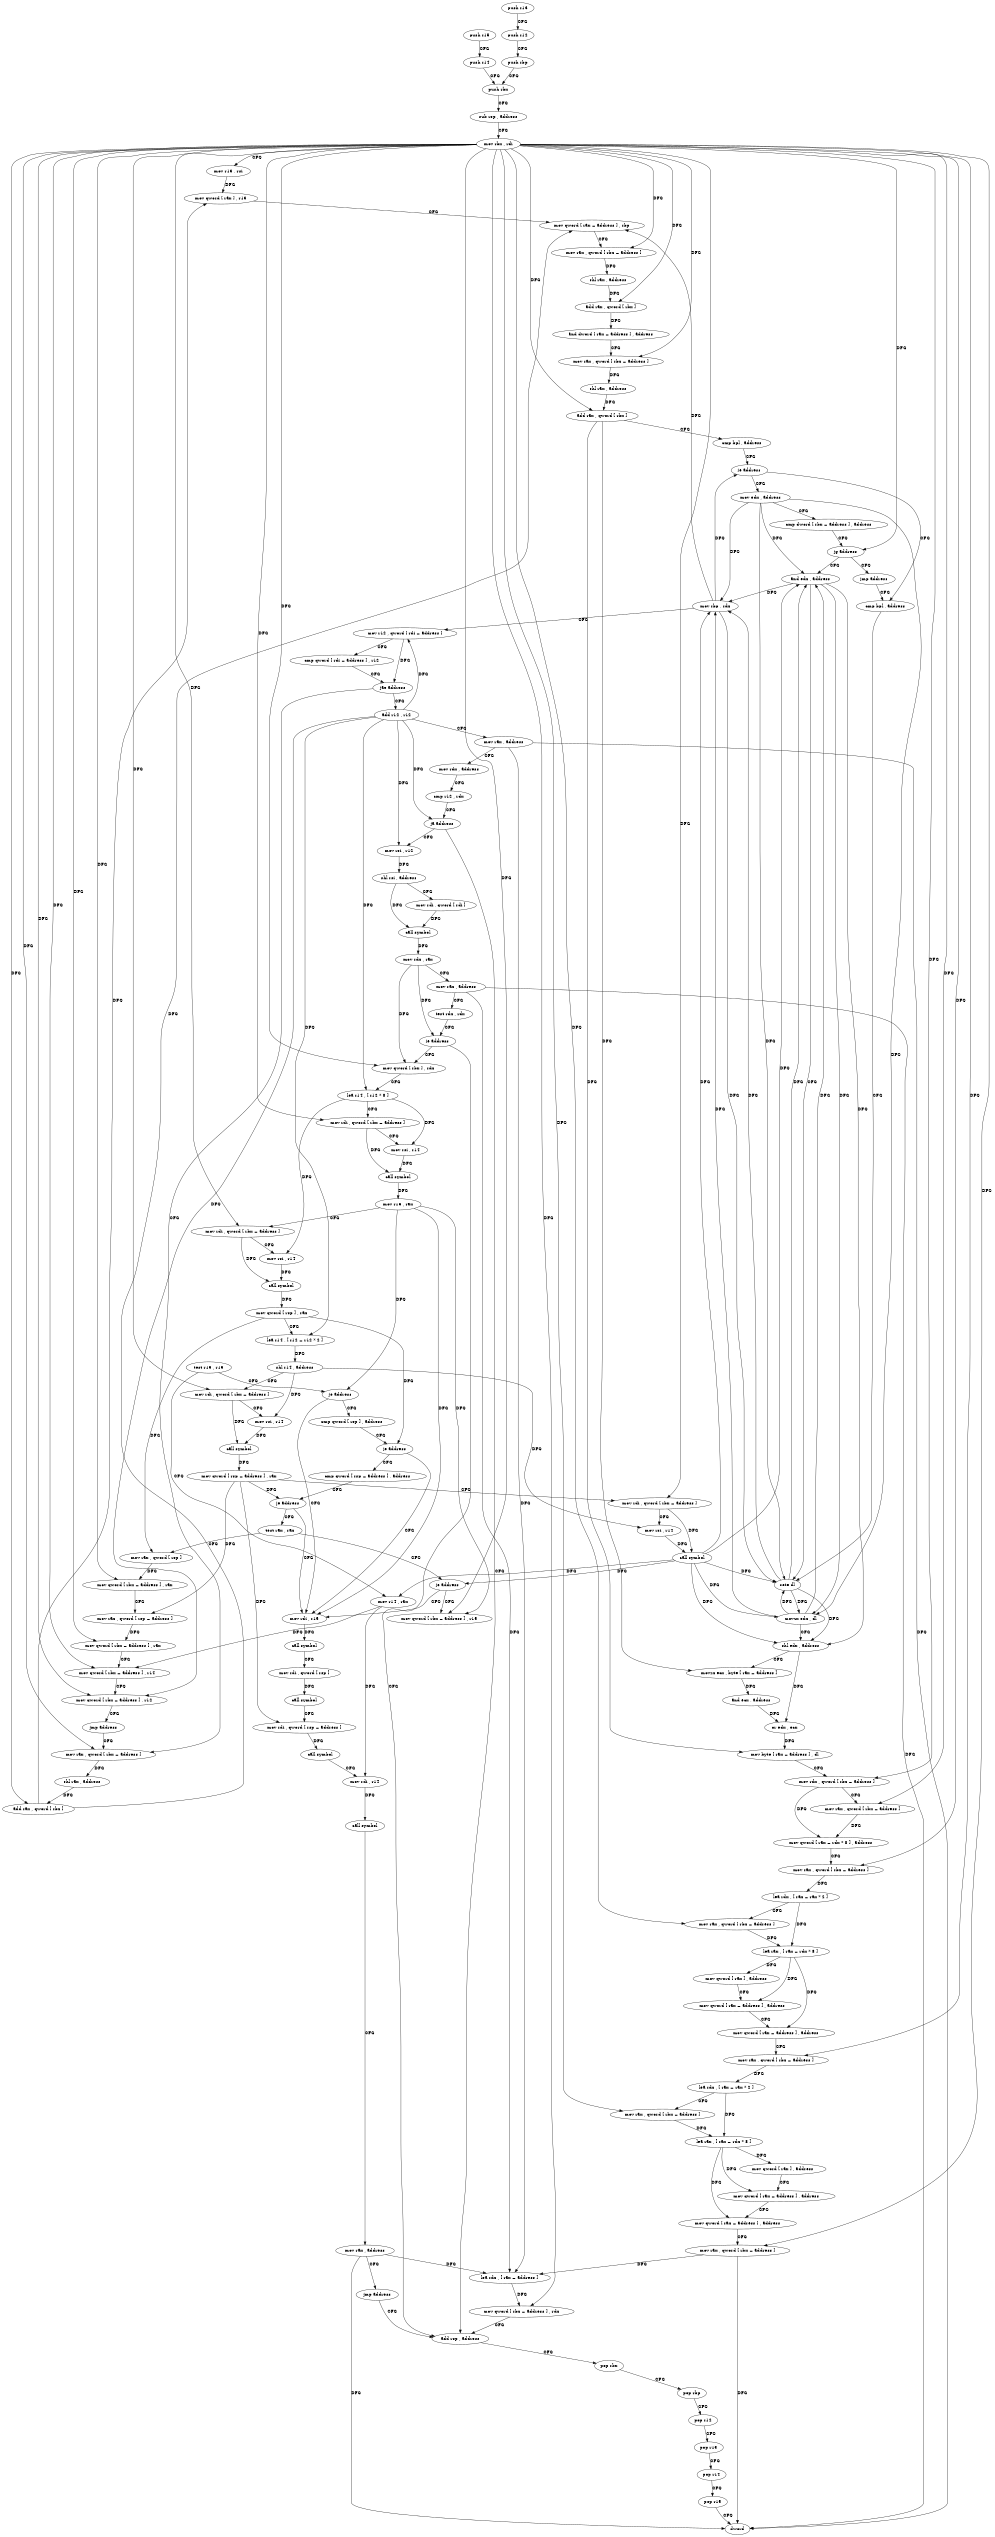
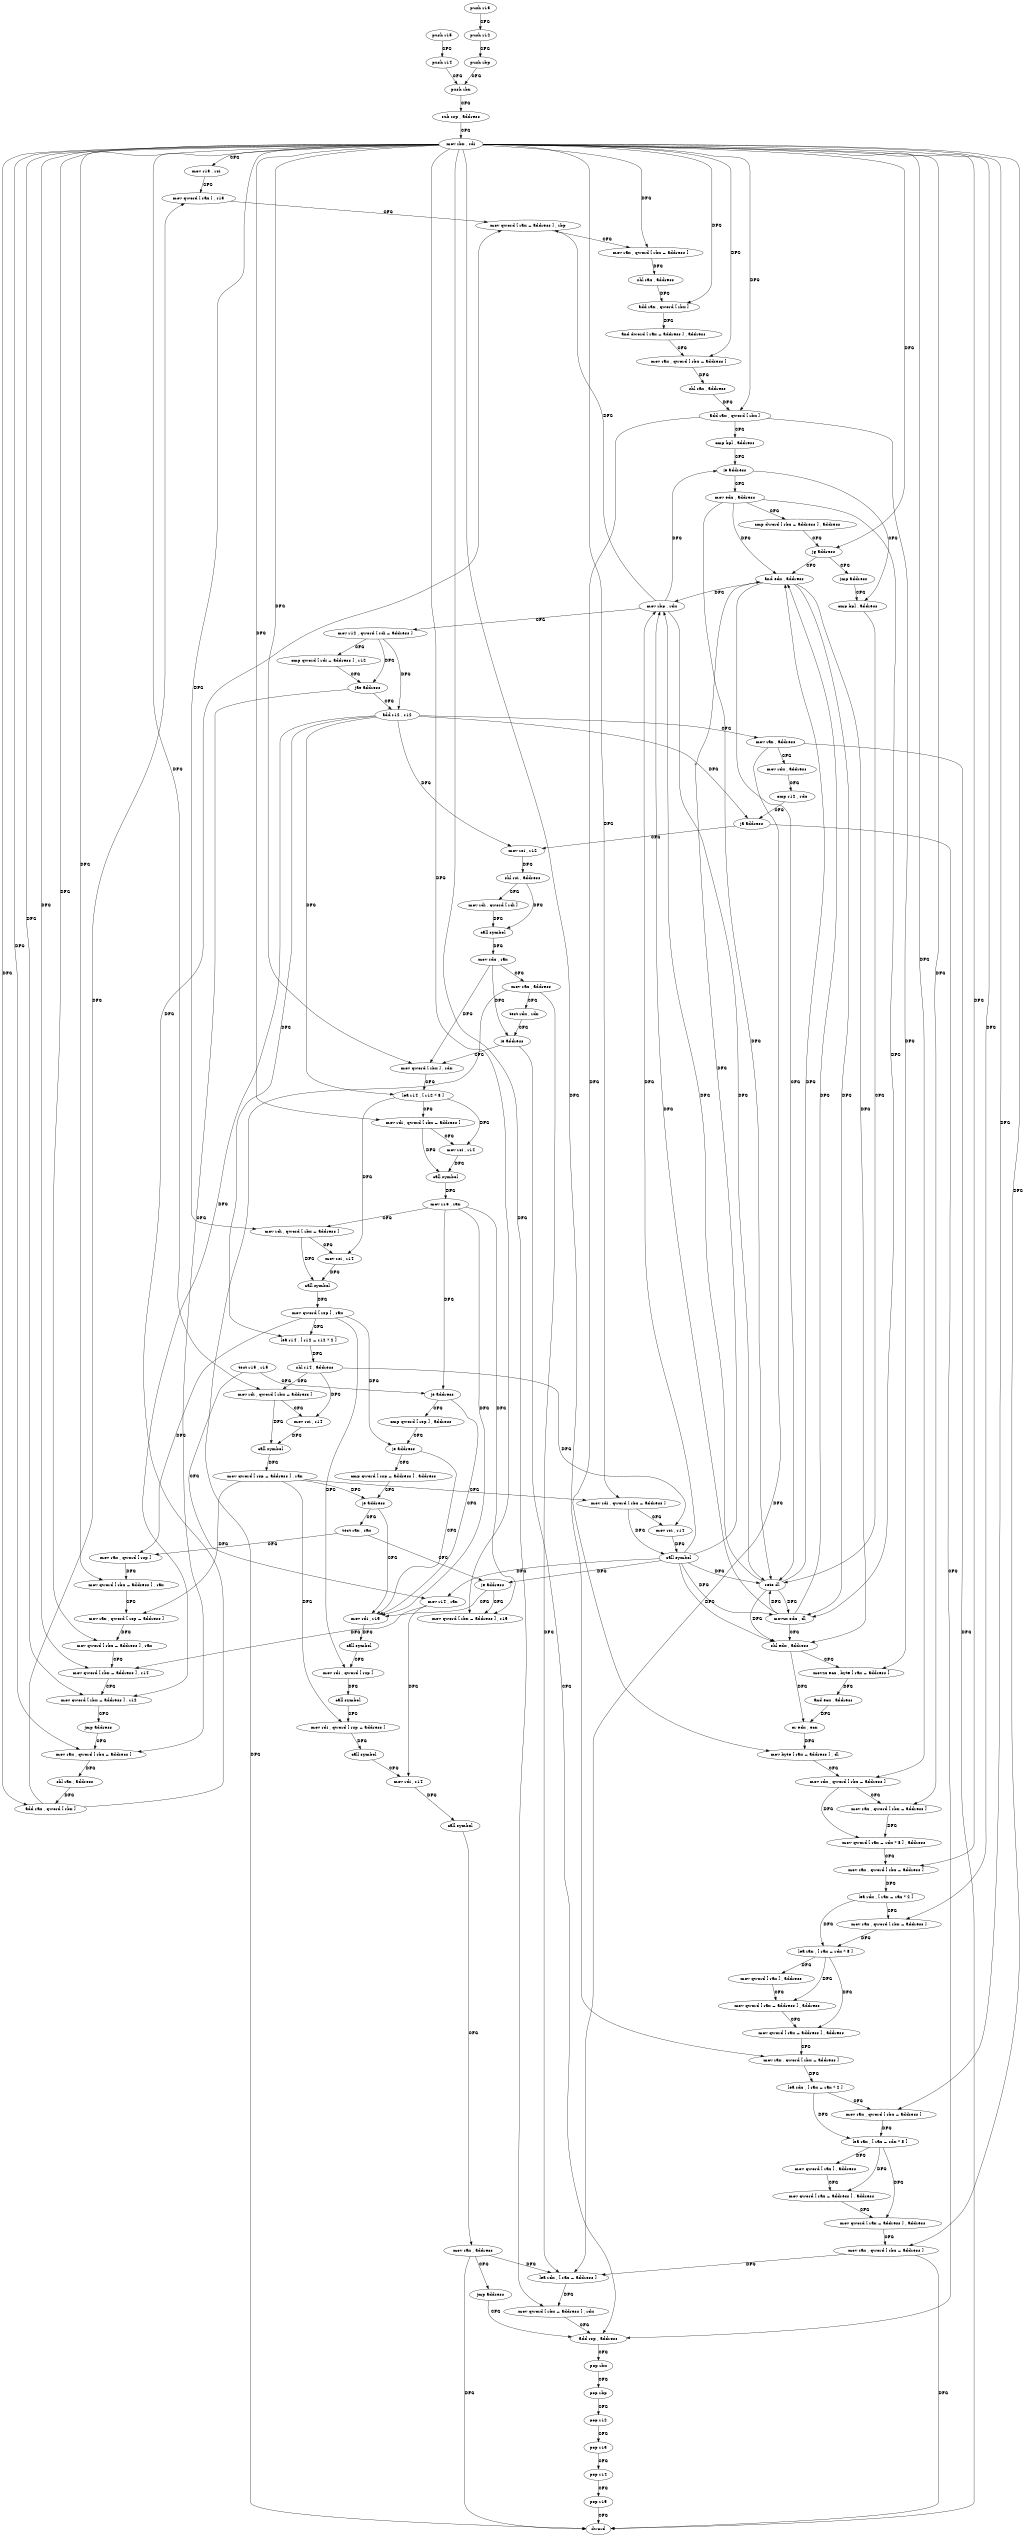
(230, 185) -> (208, 185)
(730, 547) -> none
(418, 677) -> (400, 670)
none -> (328, 1476)
